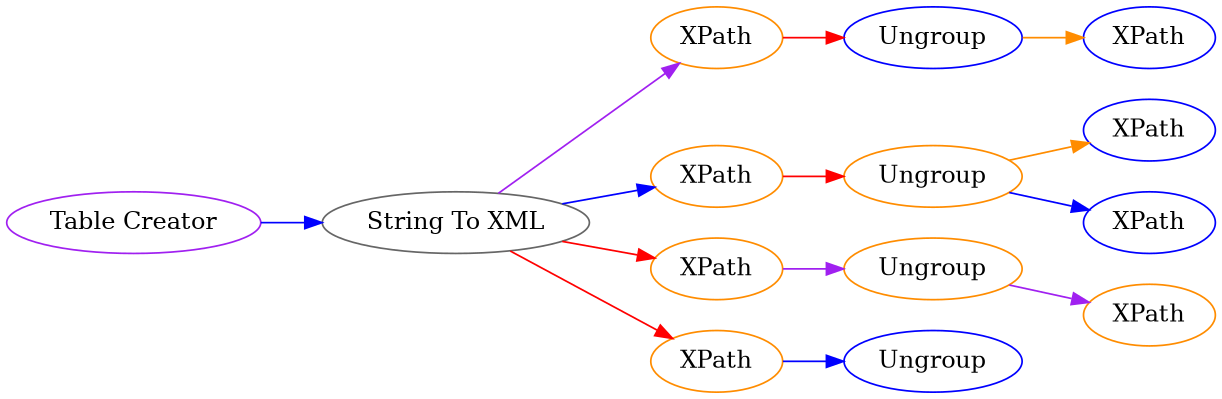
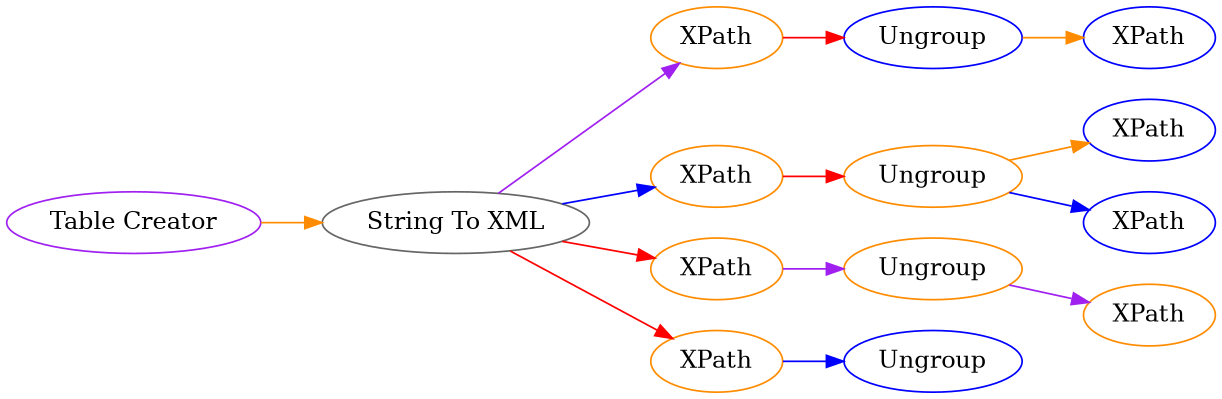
(283, 223) -> (283, 223)
